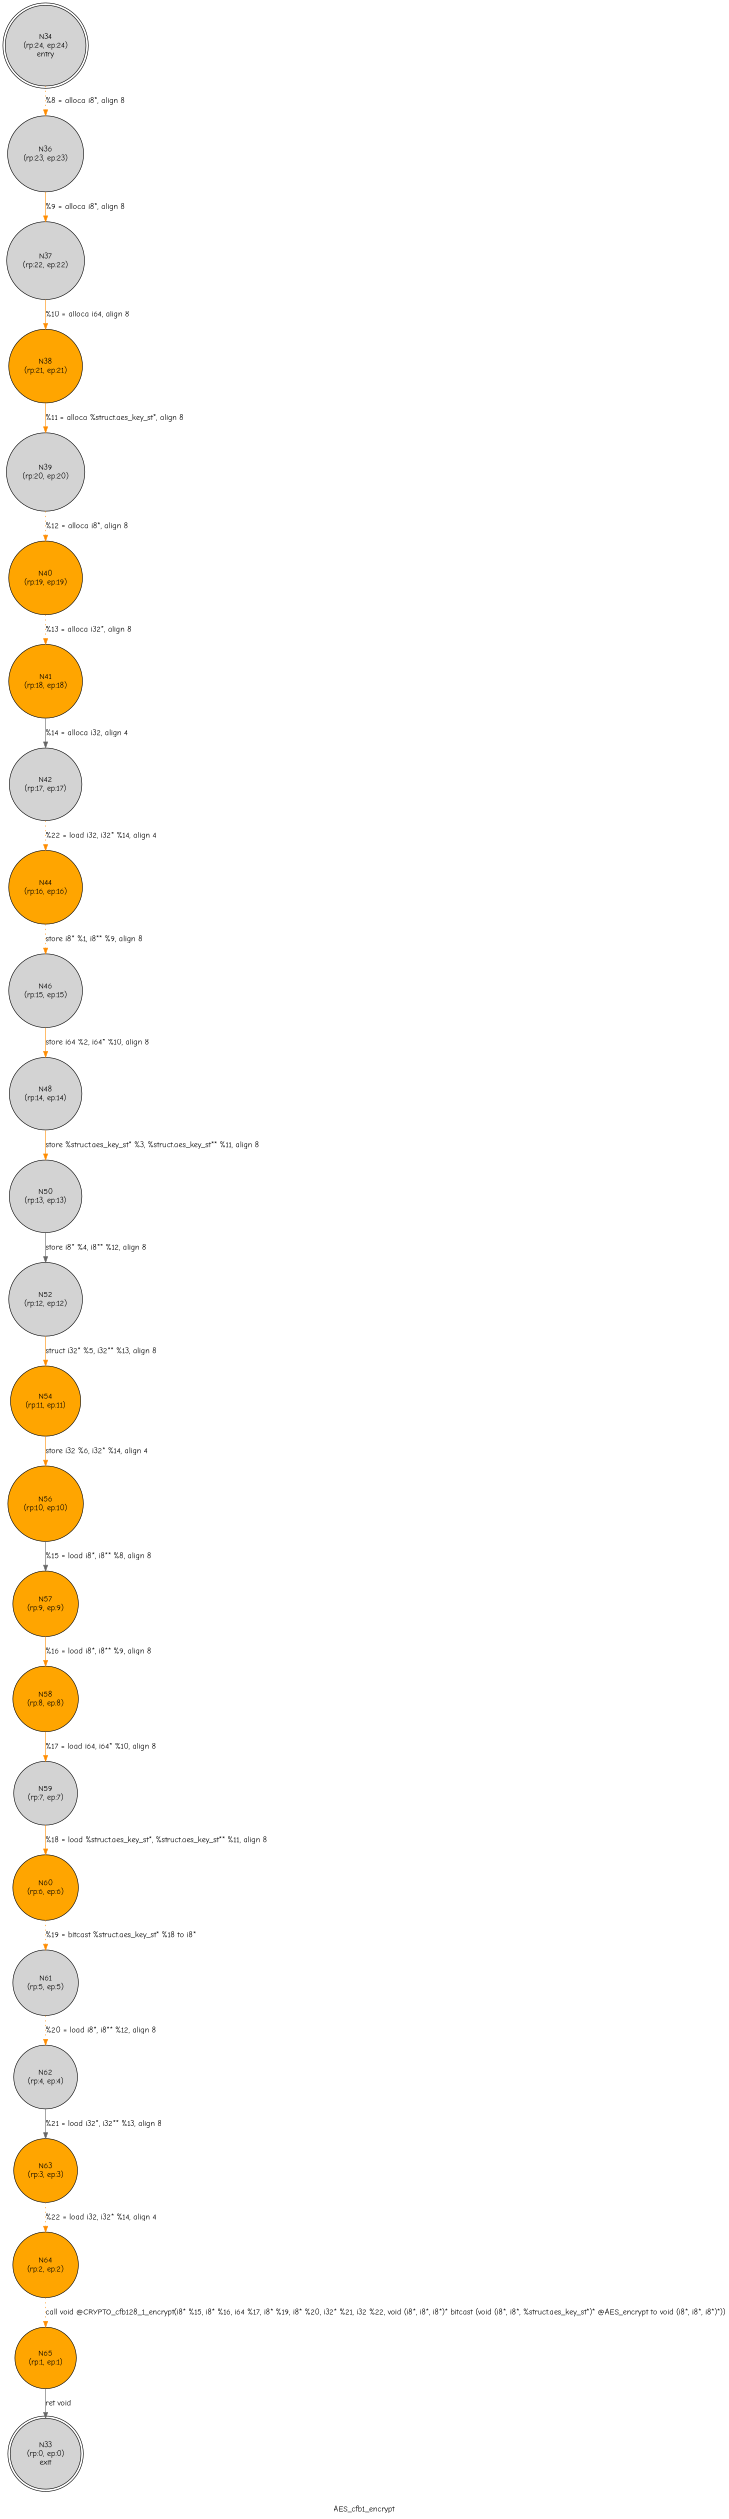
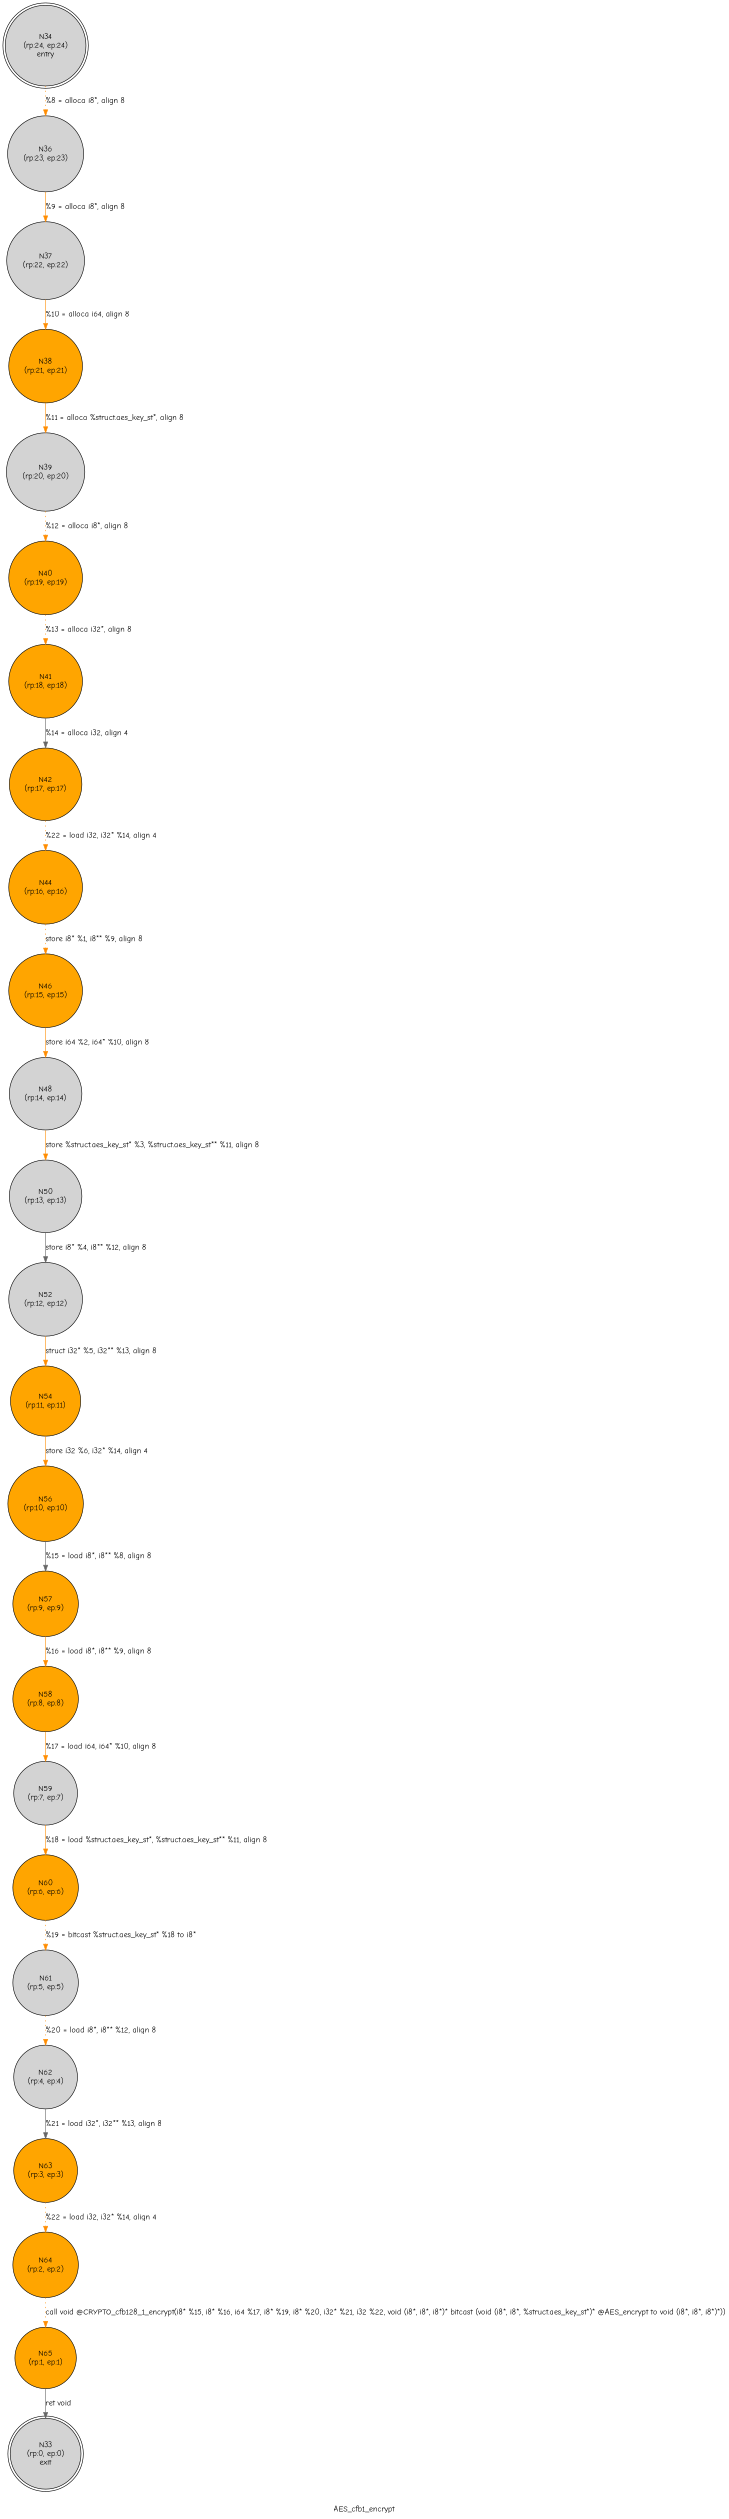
(46, 784) -> (46, 784)
(46, 991) -> (46, 991)
